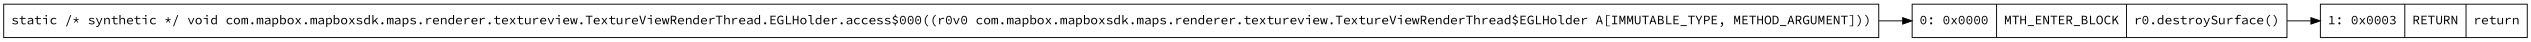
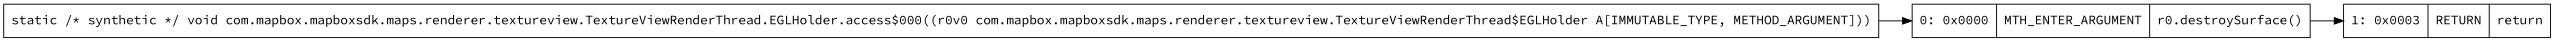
(2062, 20) -> (2073, 20)
